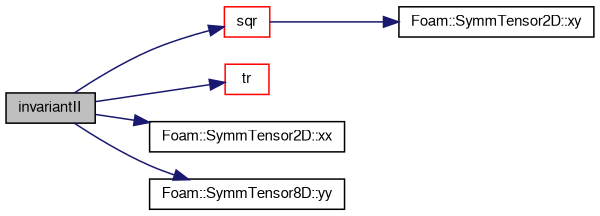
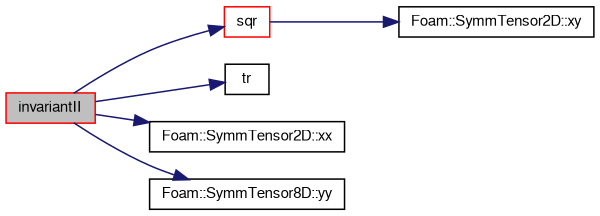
(247, 79) -> (247, 79)
(51, 108) -> (51, 108)
